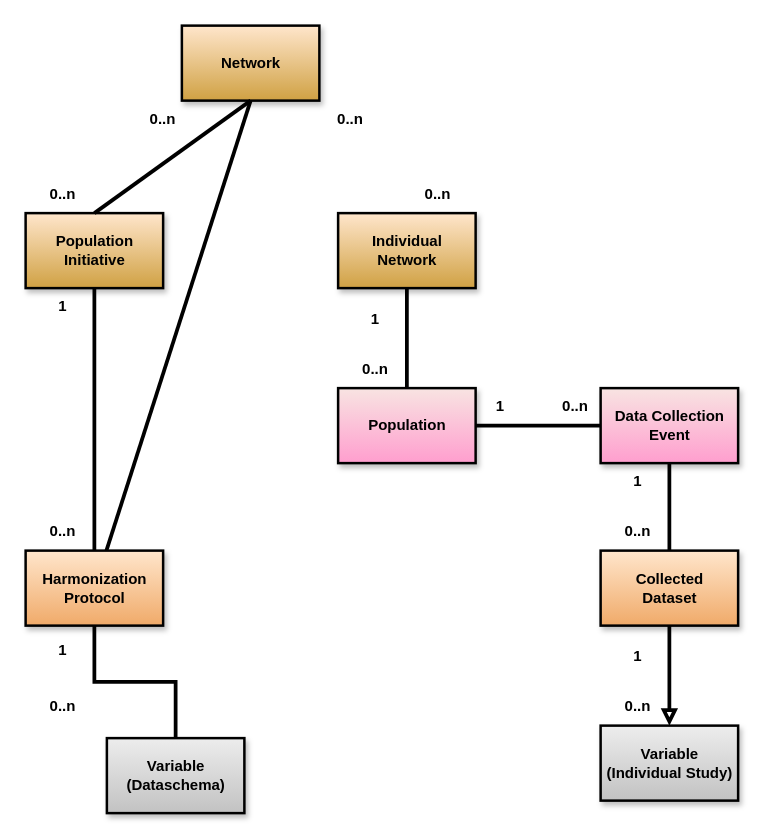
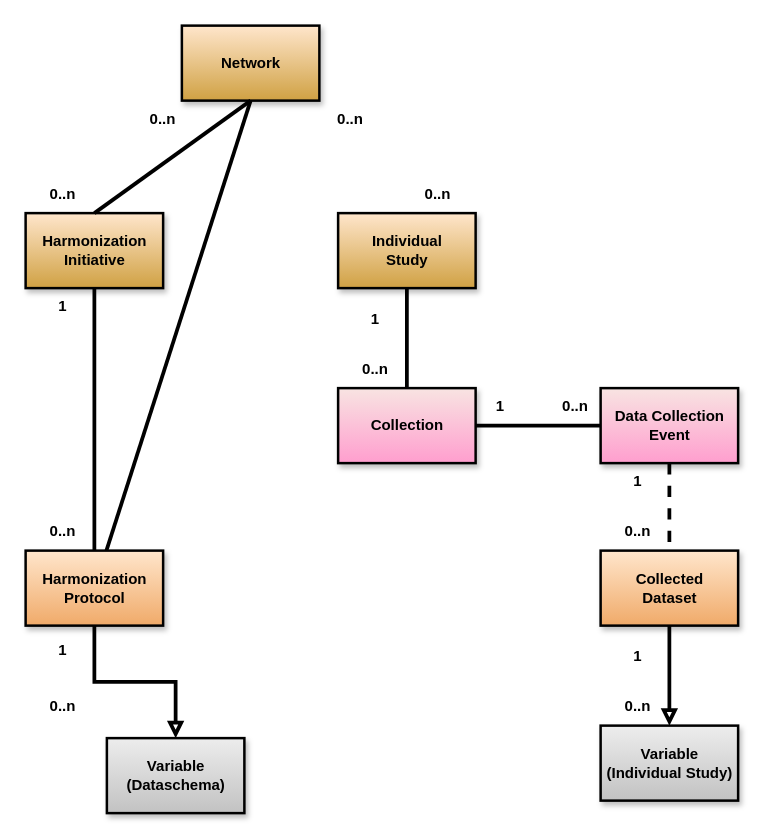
(95, 251) -> (95, 251)
(408, 251) -> (408, 251)
(408, 426) -> (408, 426)
(669, 480) -> (669, 480)
(176, 728) -> (176, 721)
